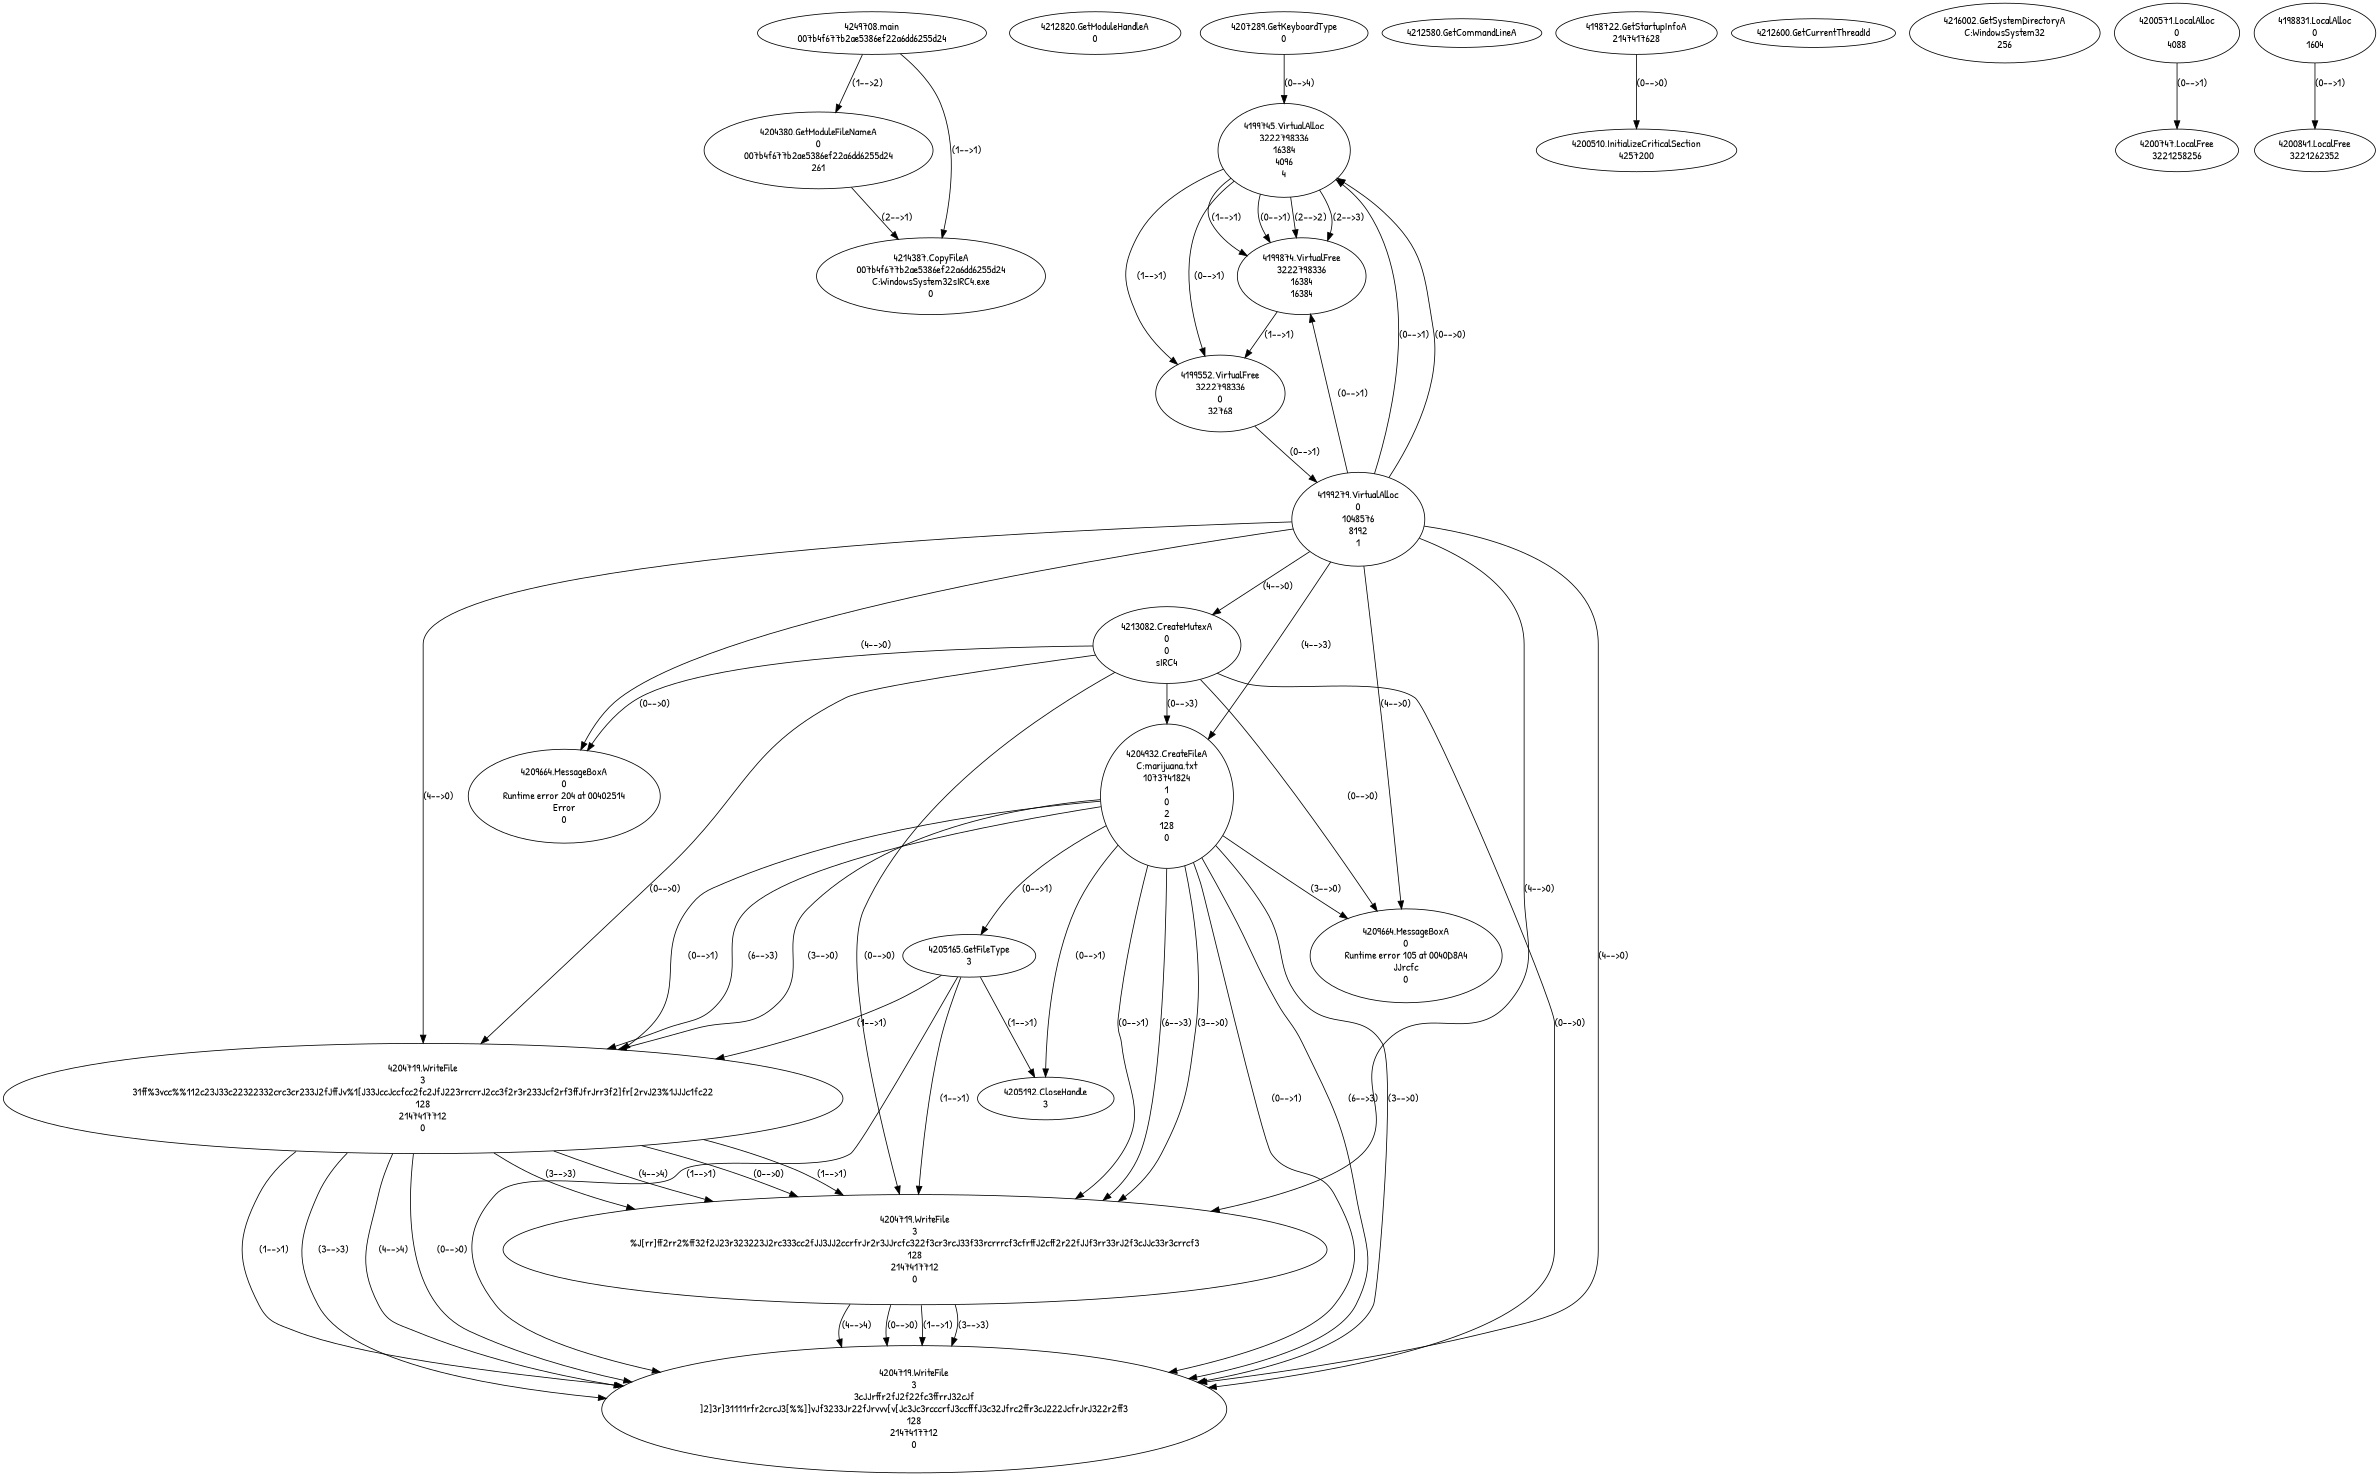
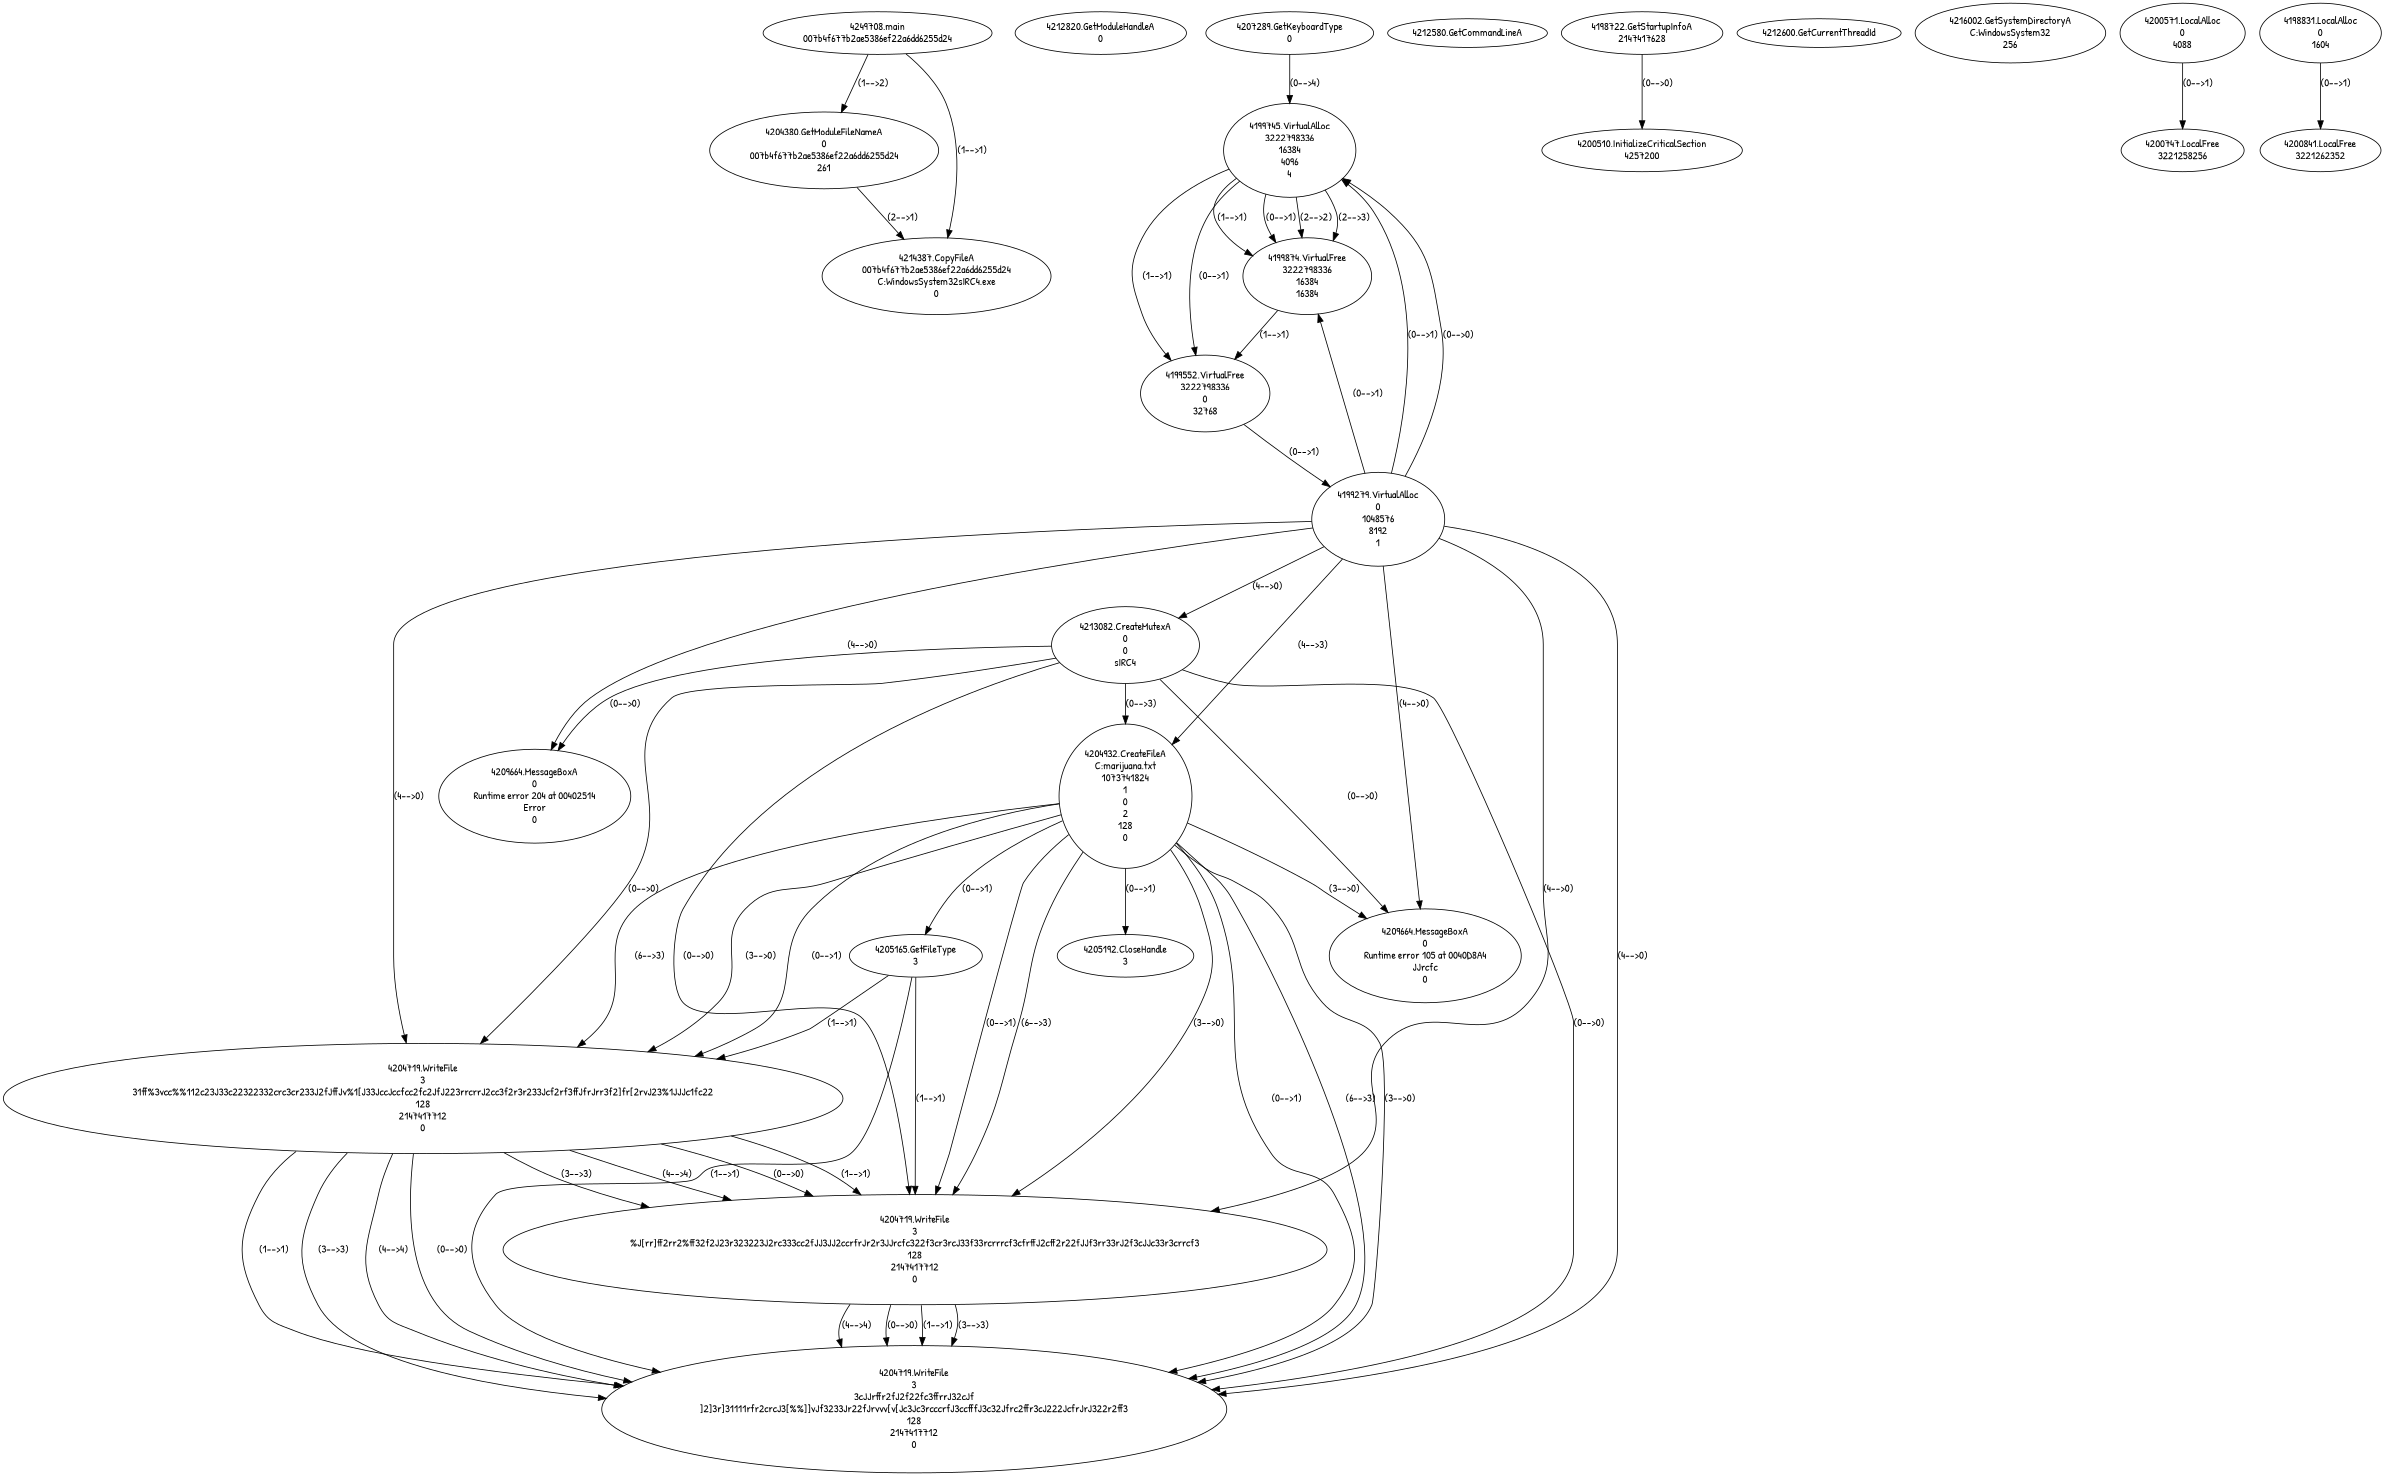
(1006, 1023) -> none
